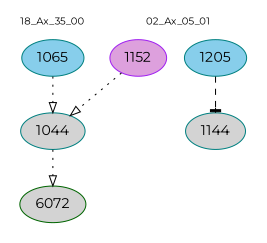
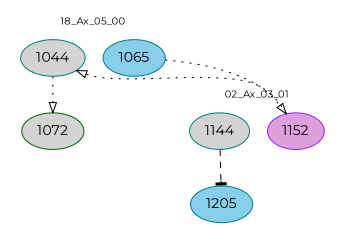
(53, 22) -> (93, 22)
(178, 22) -> (257, 95)
(53, 90) -> (227, 72)
(216, 92) -> (221, 165)
(53, 204) -> (53, 131)
